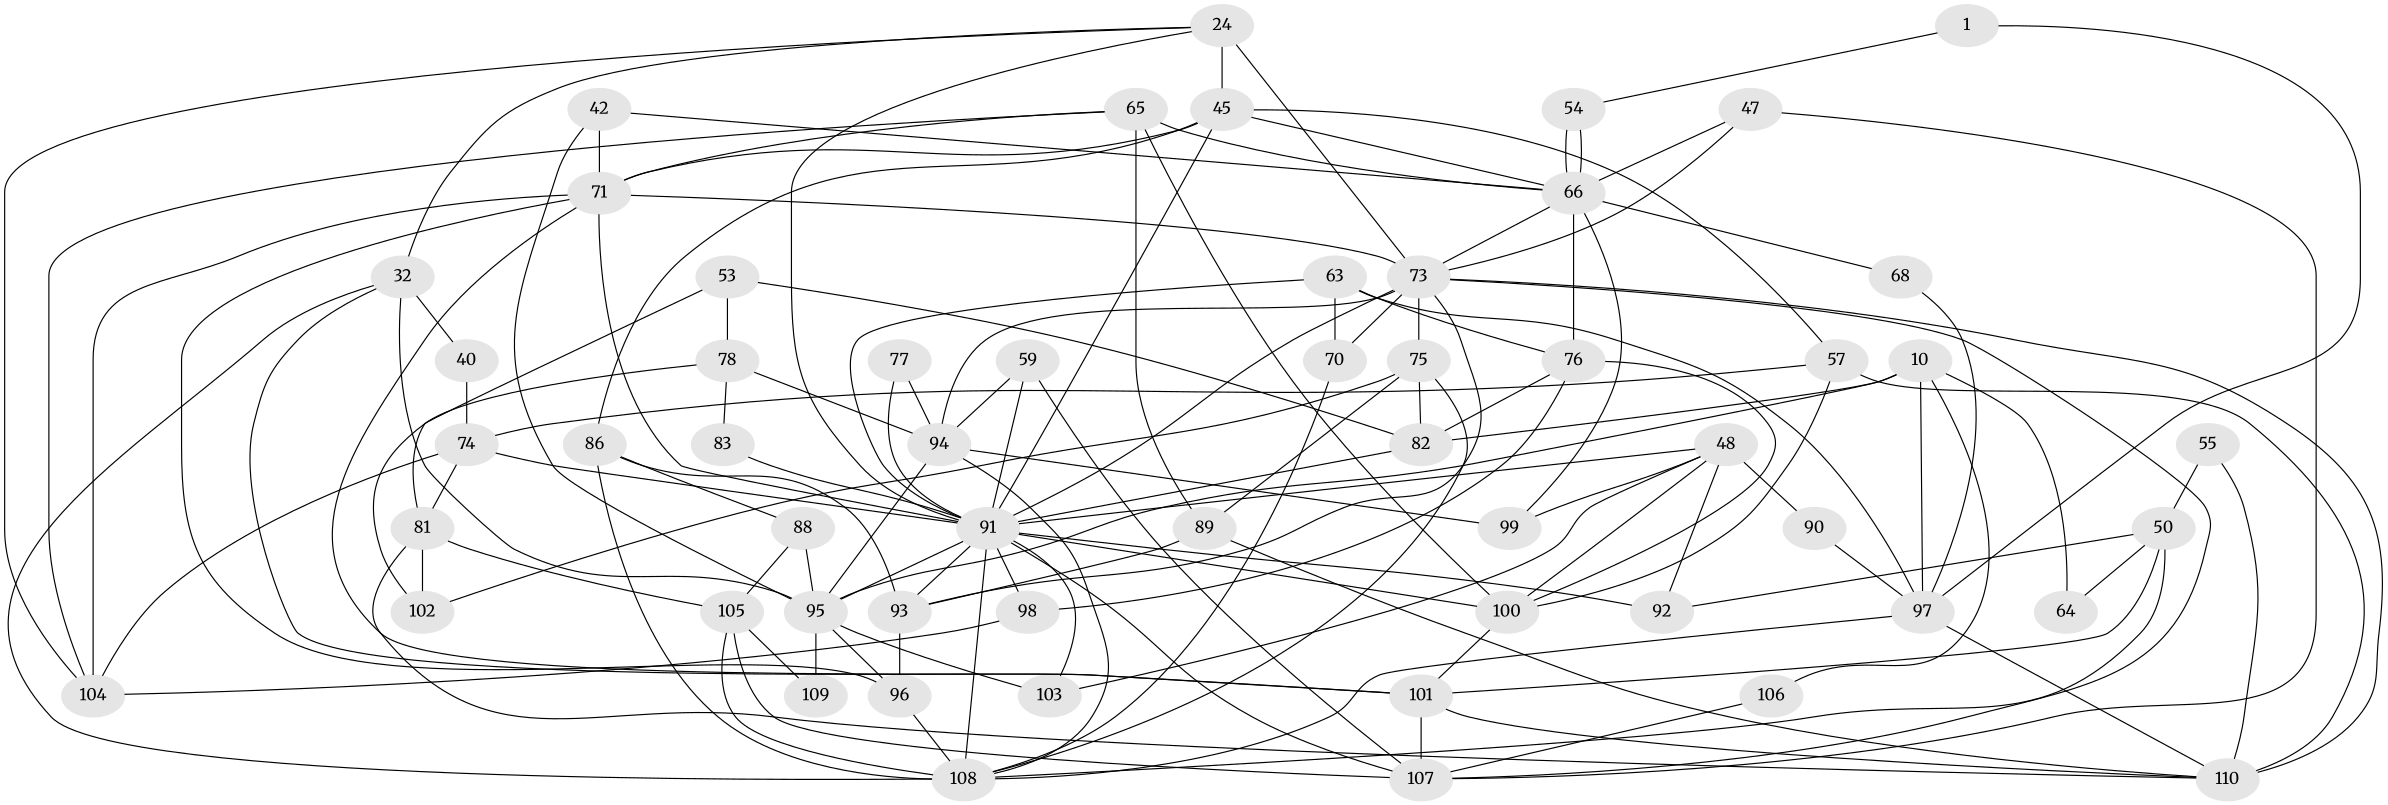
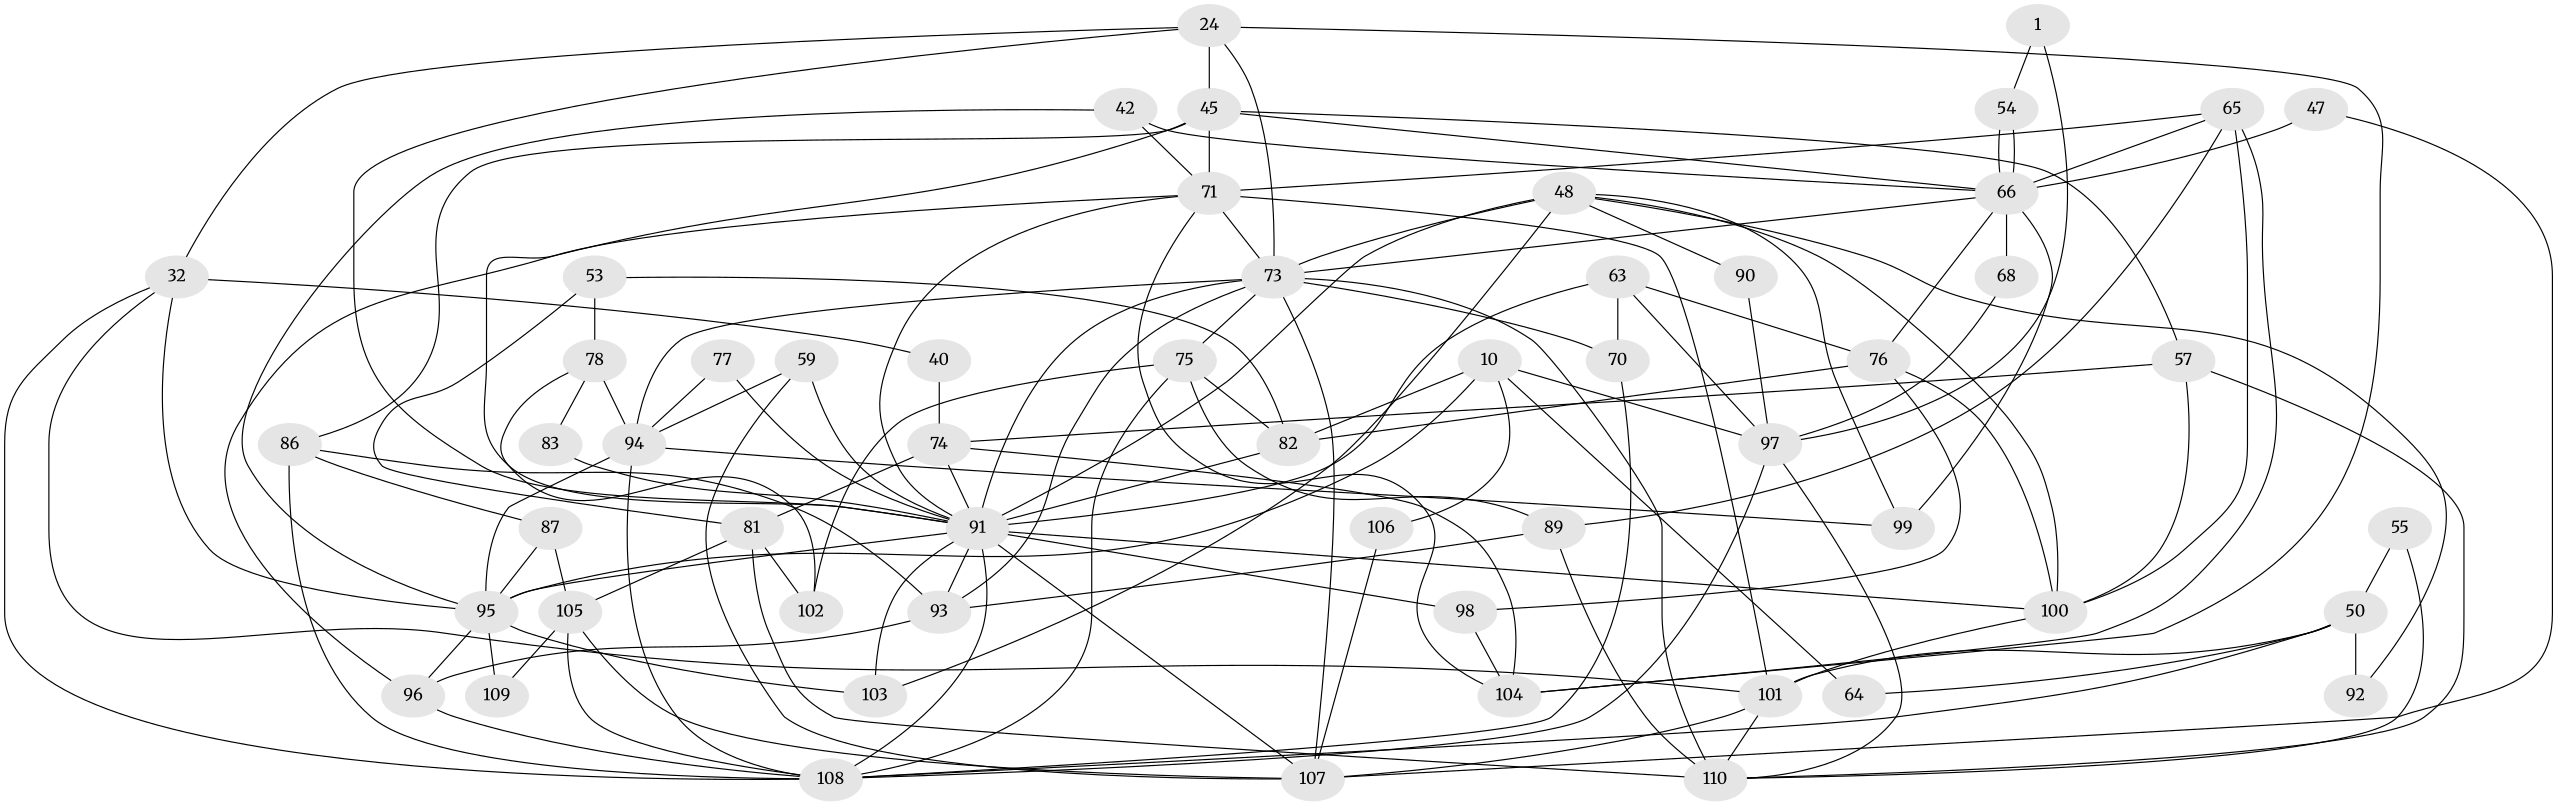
(1602, 221) -> (1392, 235)
(803, 528) -> (551, 528)
(1326, 566) -> none
